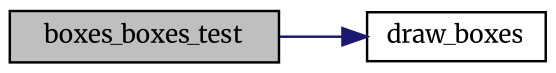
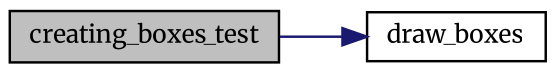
(144, 37) -> (144, 37)
